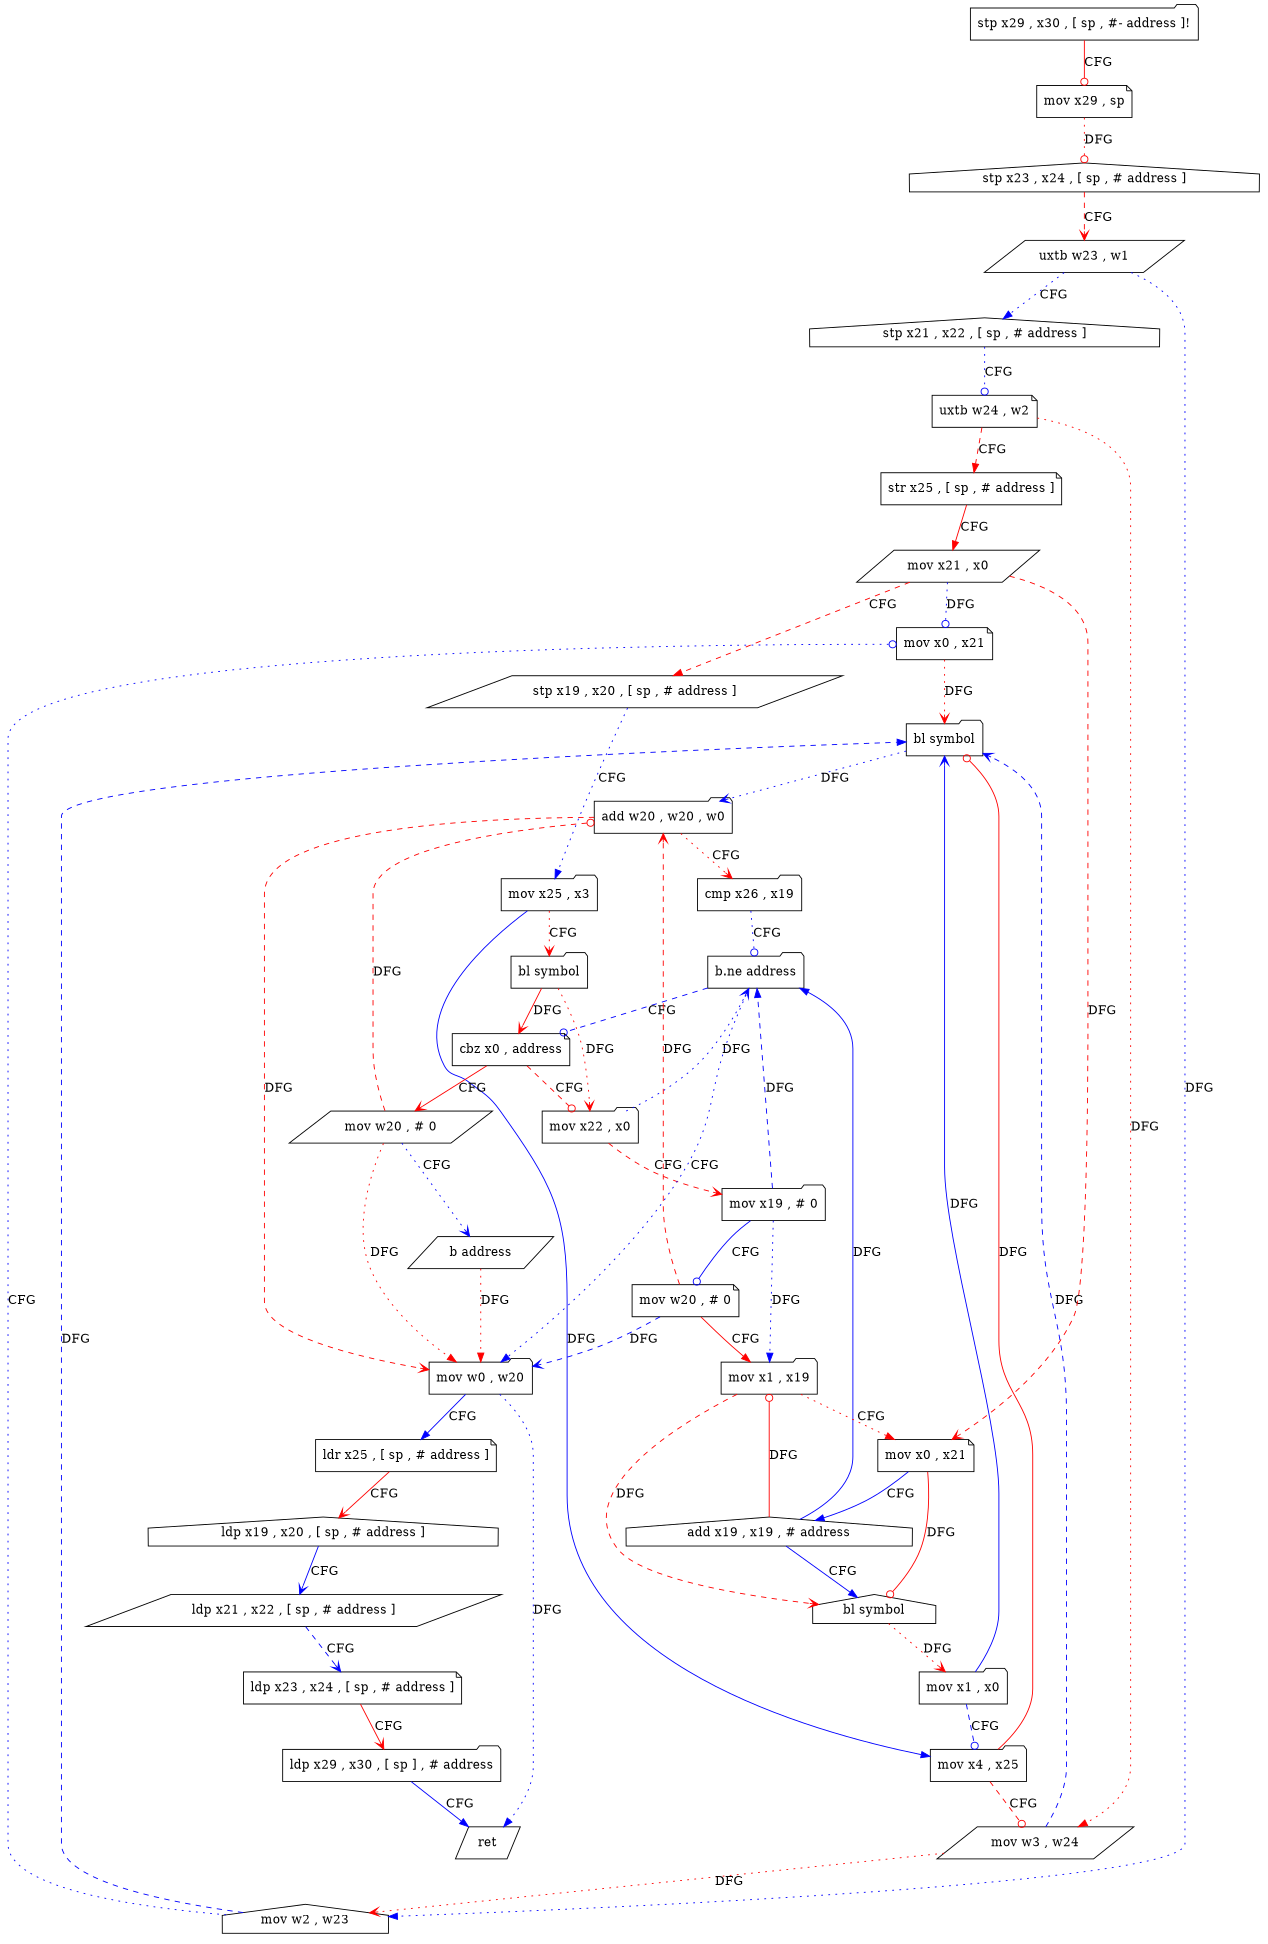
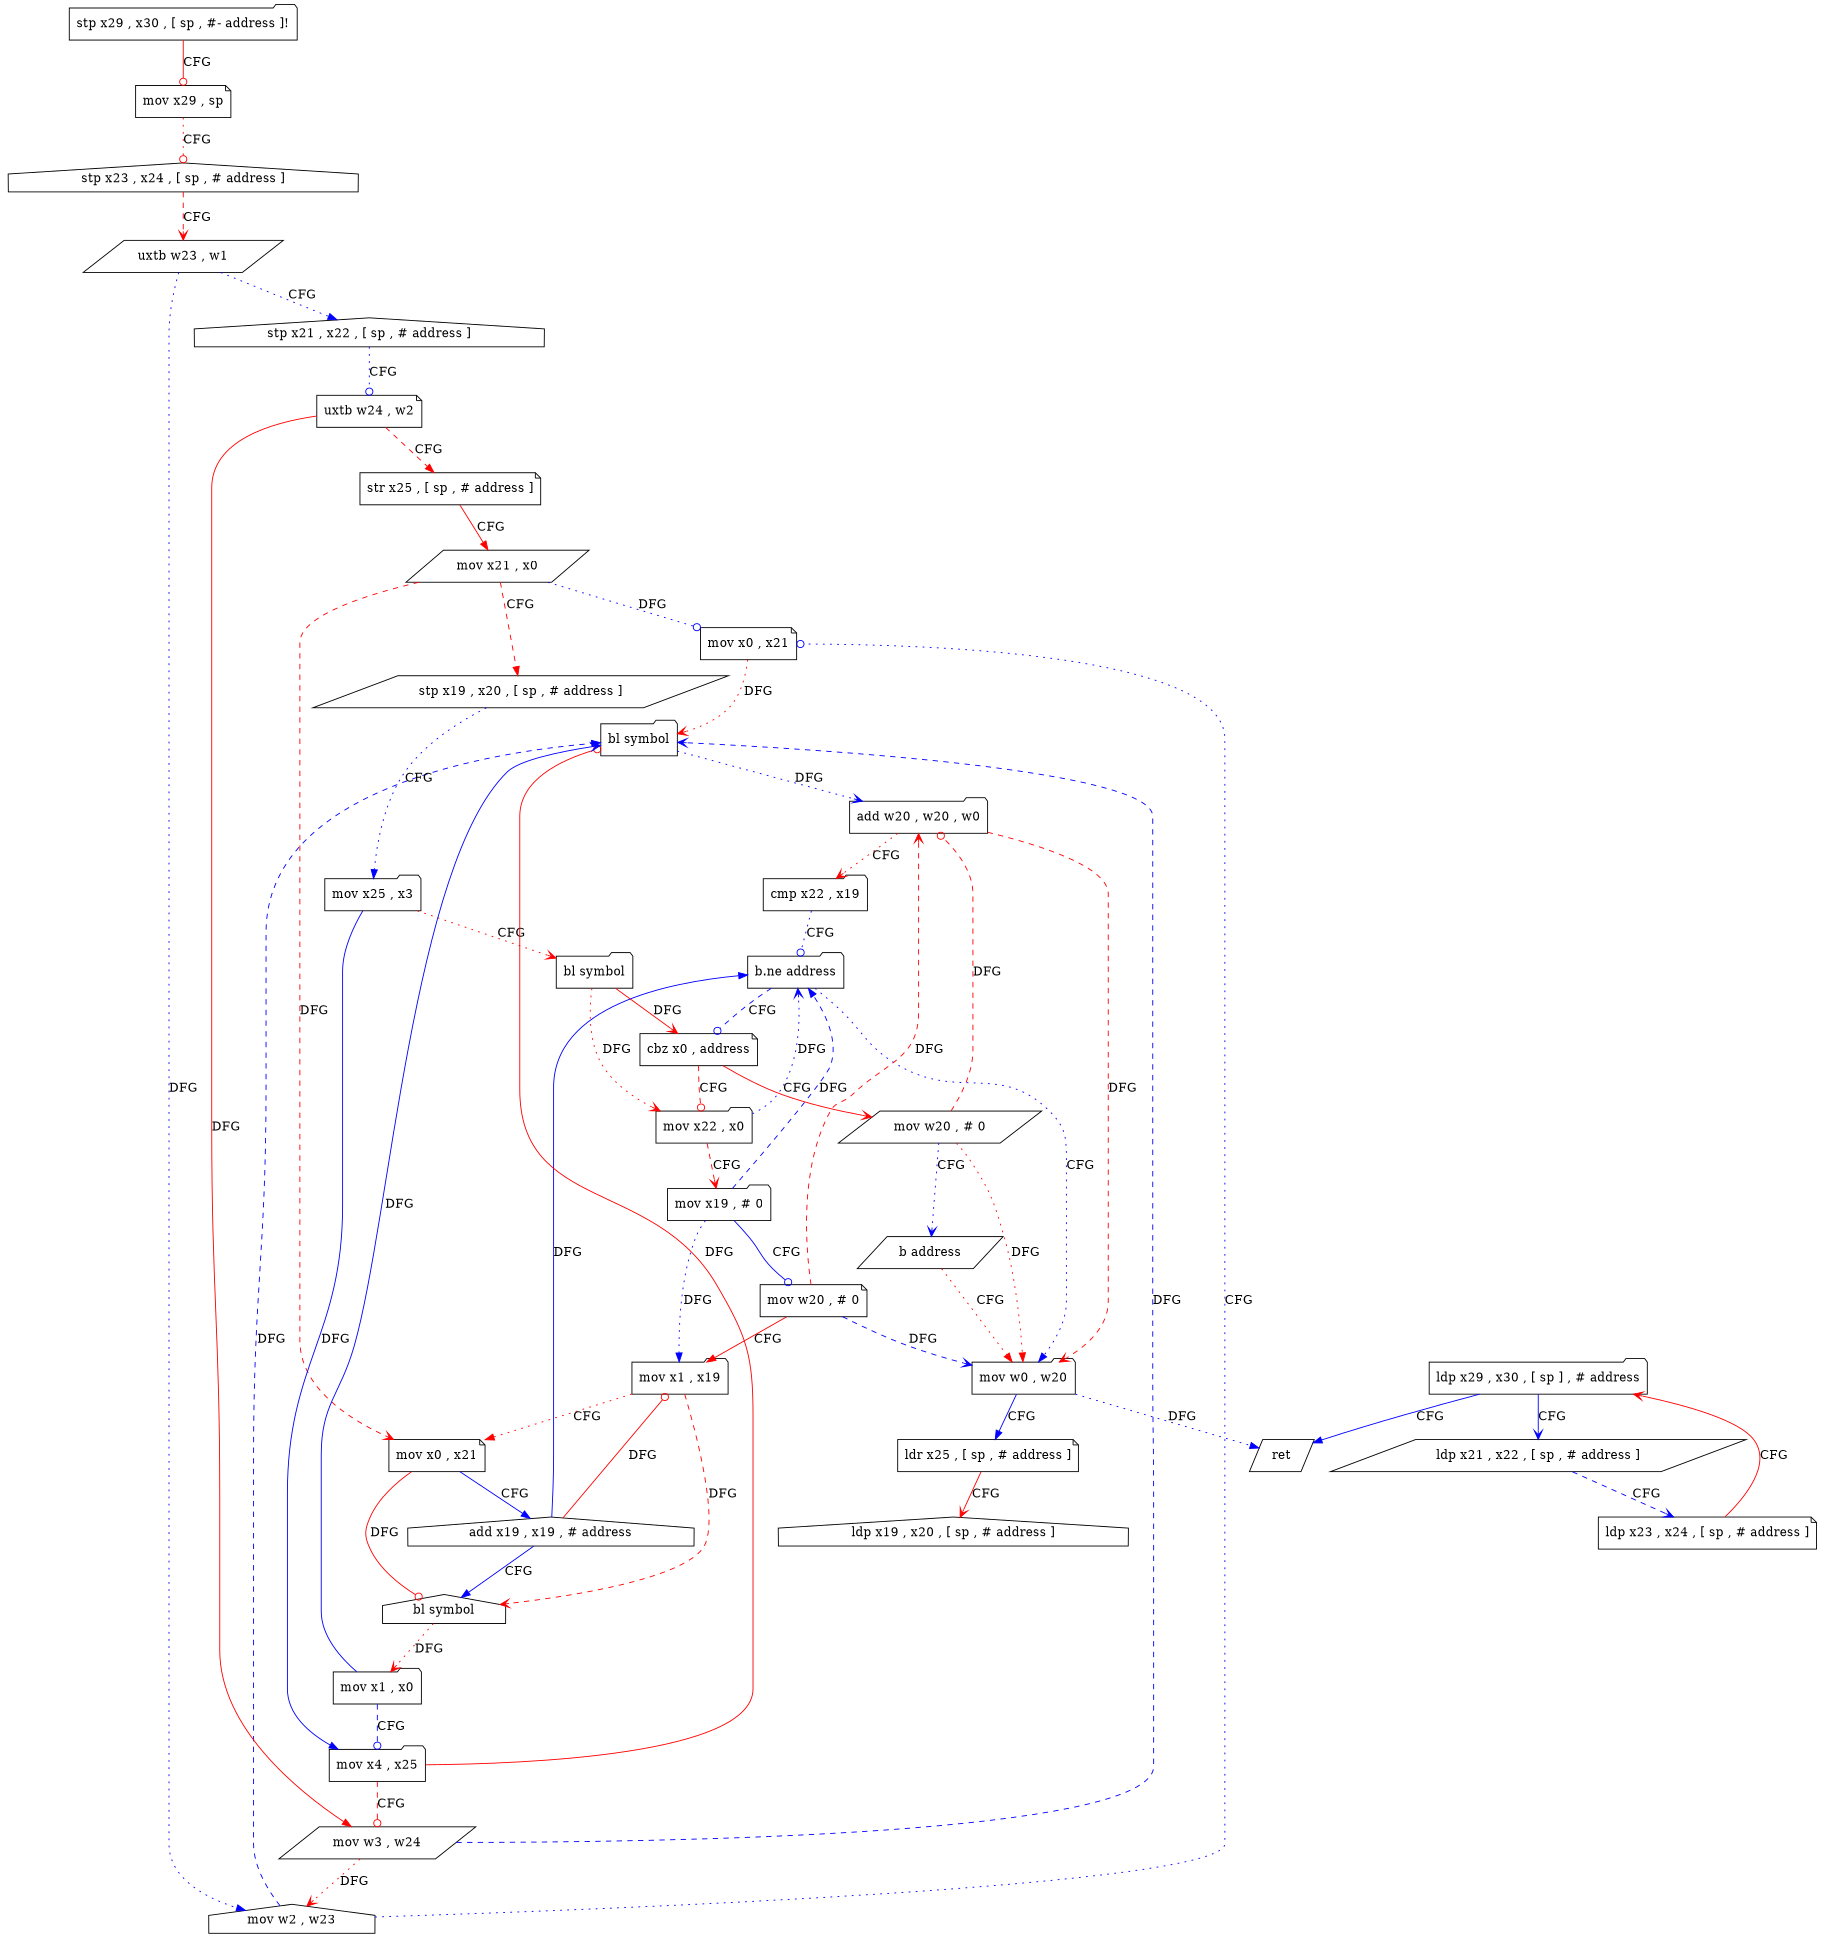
(1099, 140) -> (197, 140)
(750, 895) -> (815, 895)
(1131, 1102) -> (212, 1110)
(495, 1301) -> (991, 1301)
(311, 1566) -> (1538, 1412)
